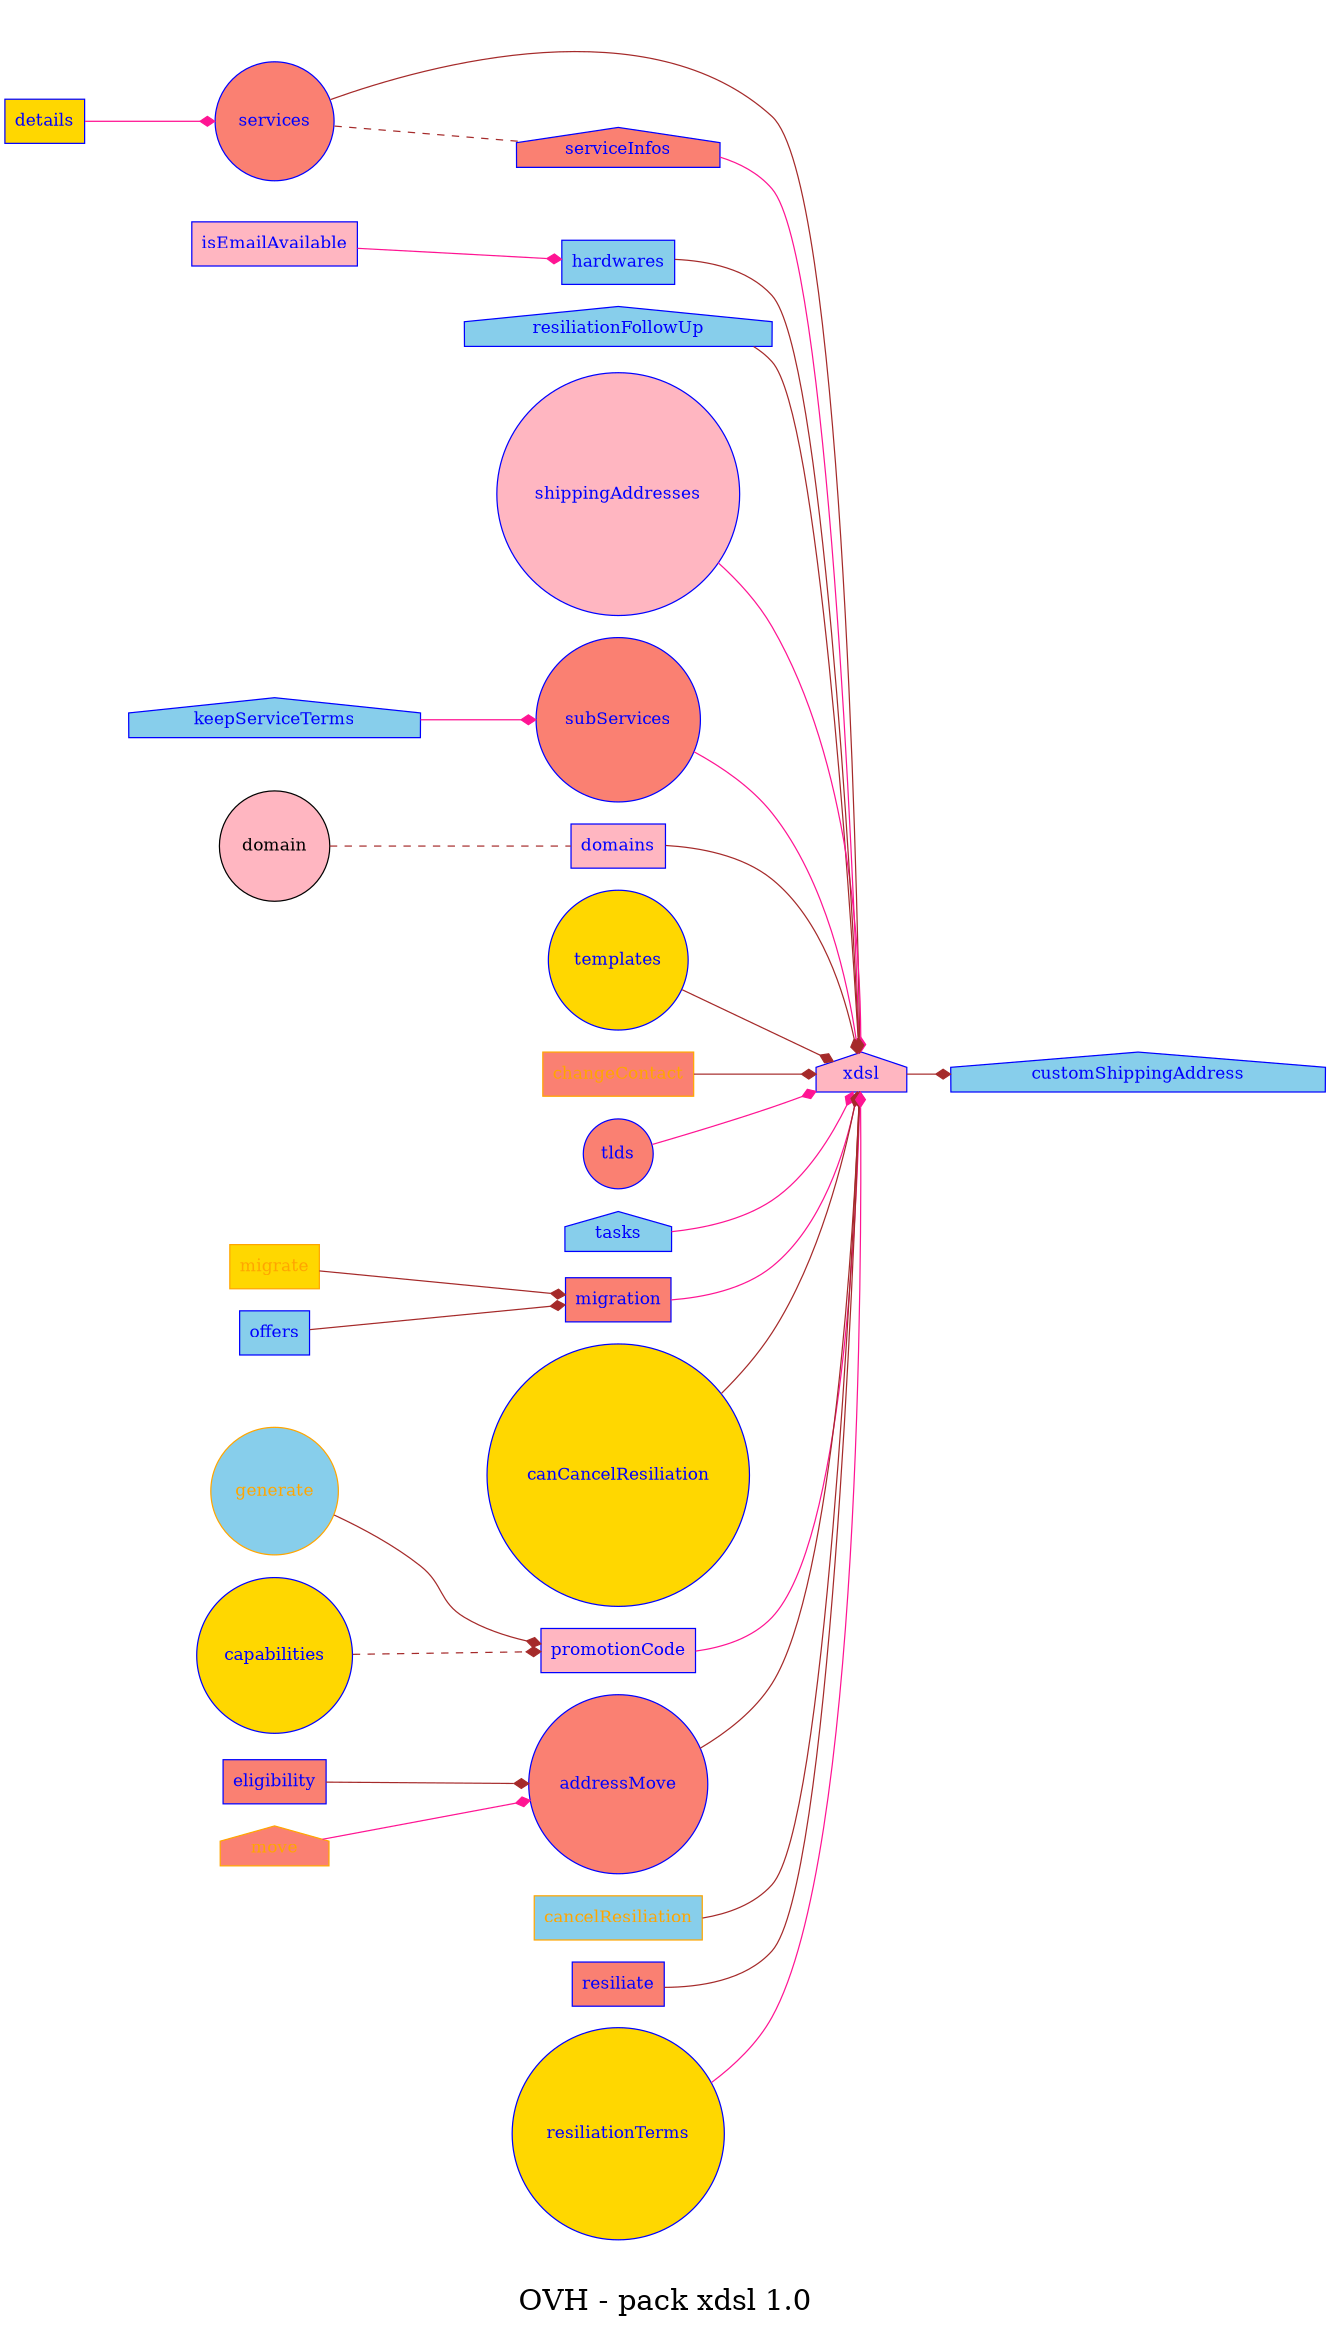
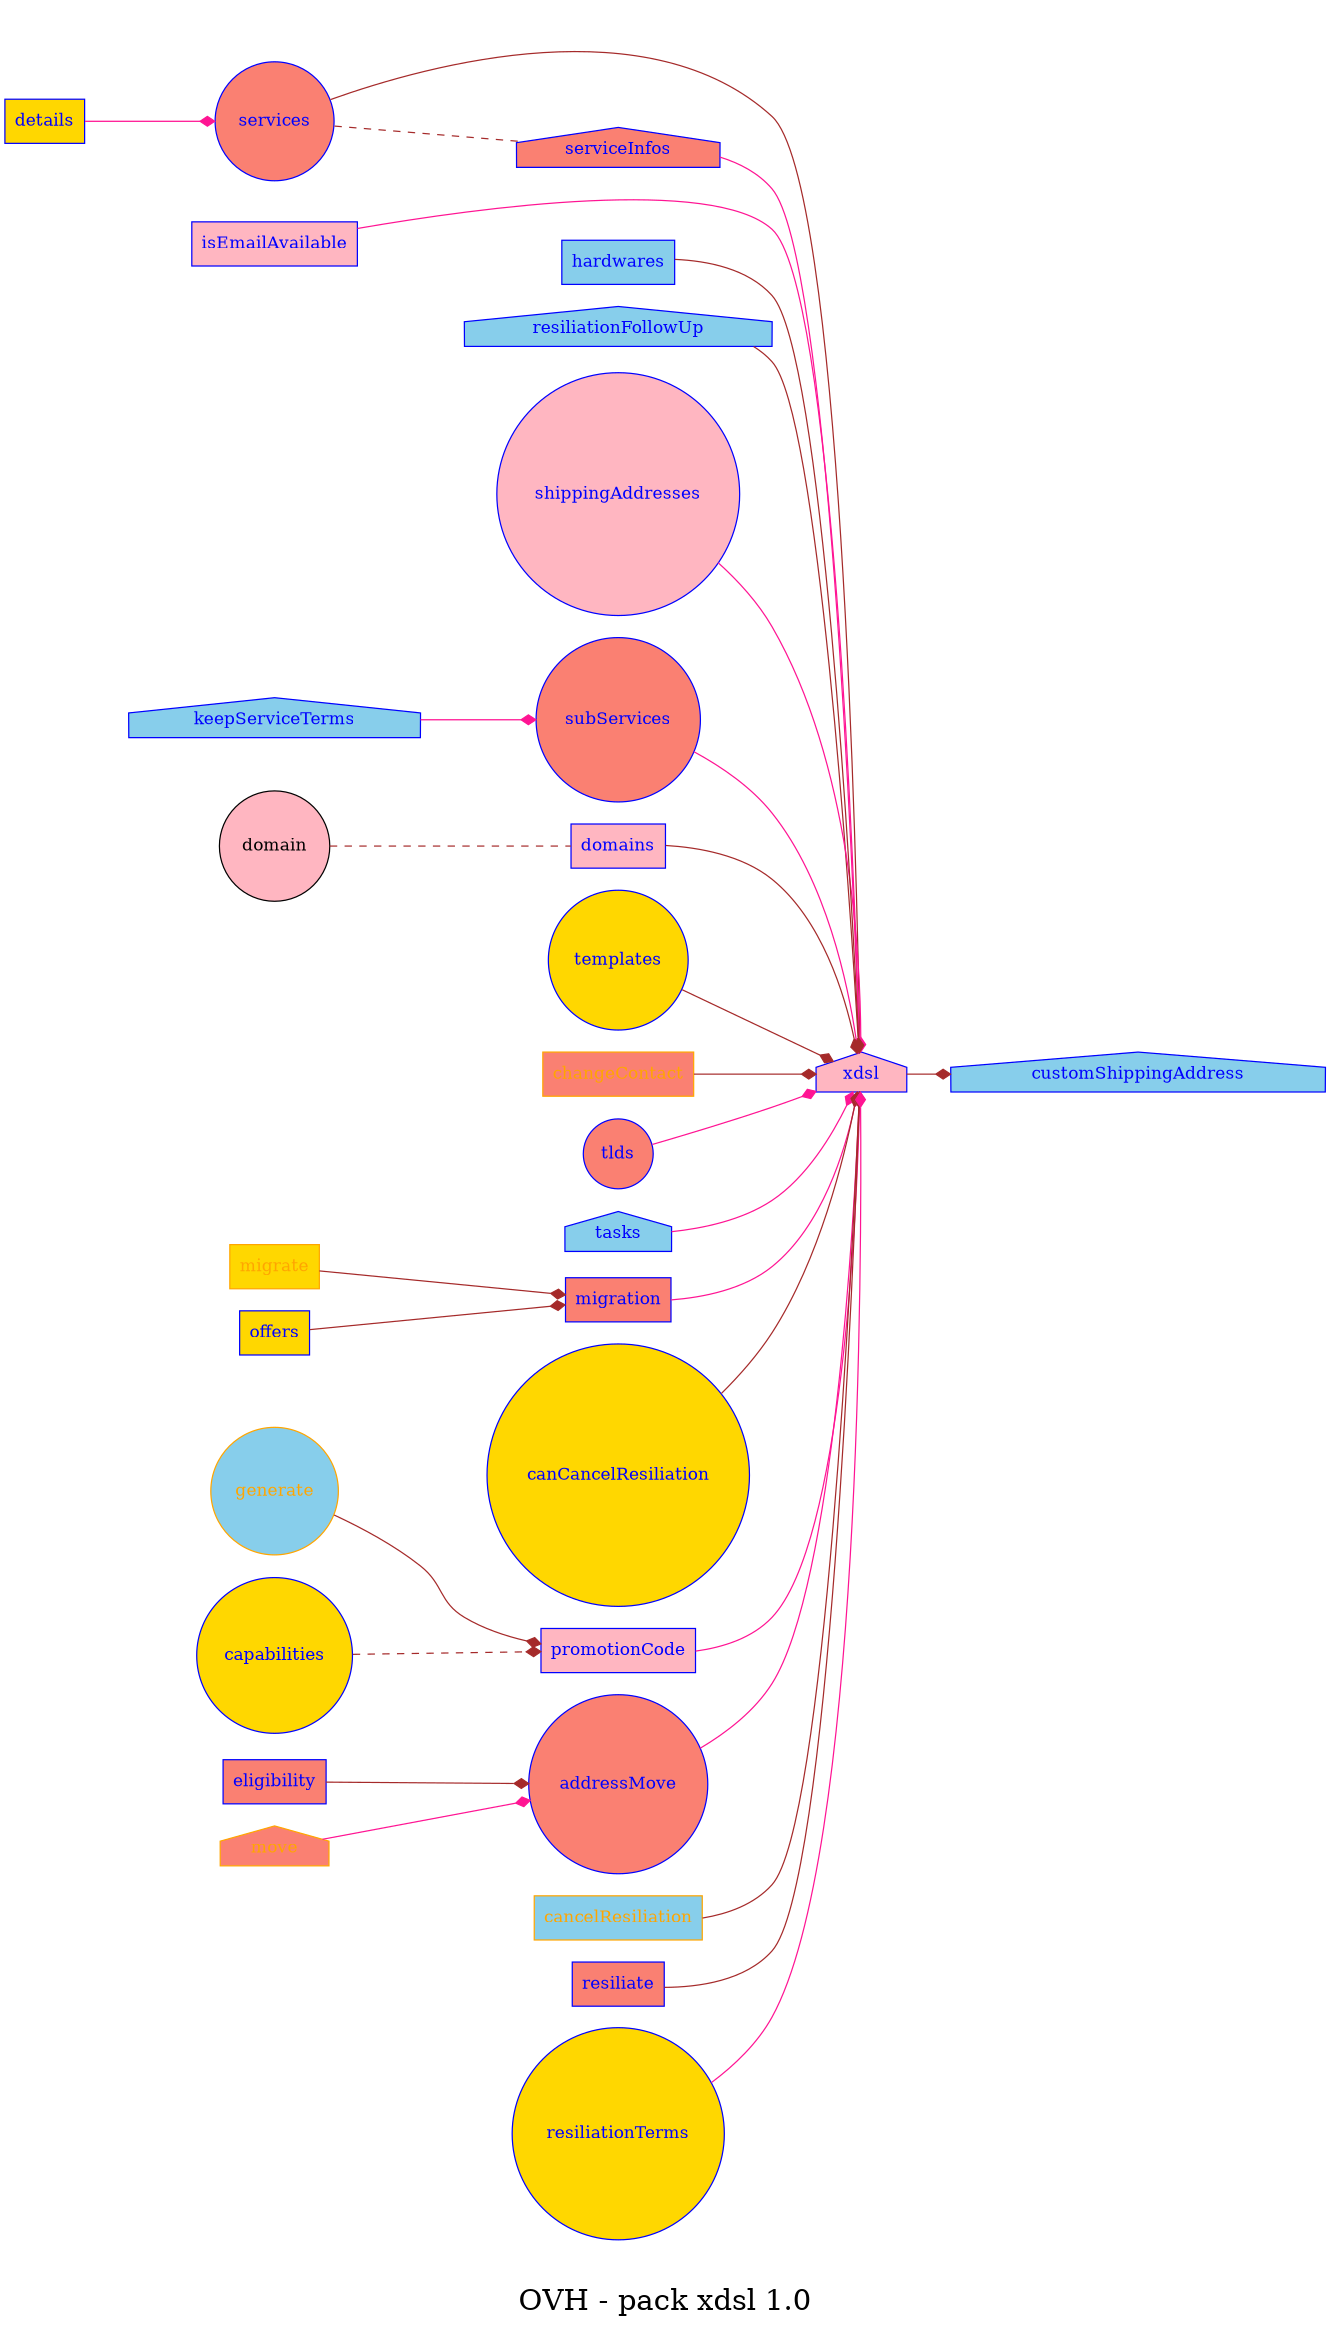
(452, 253) -> (777, 240)
(275, 1333) -> (275, 1333)
(814, 1549) -> (814, 1549)
